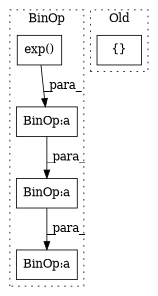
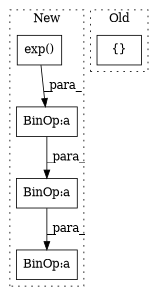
(47, 19) -> (47, 19)
